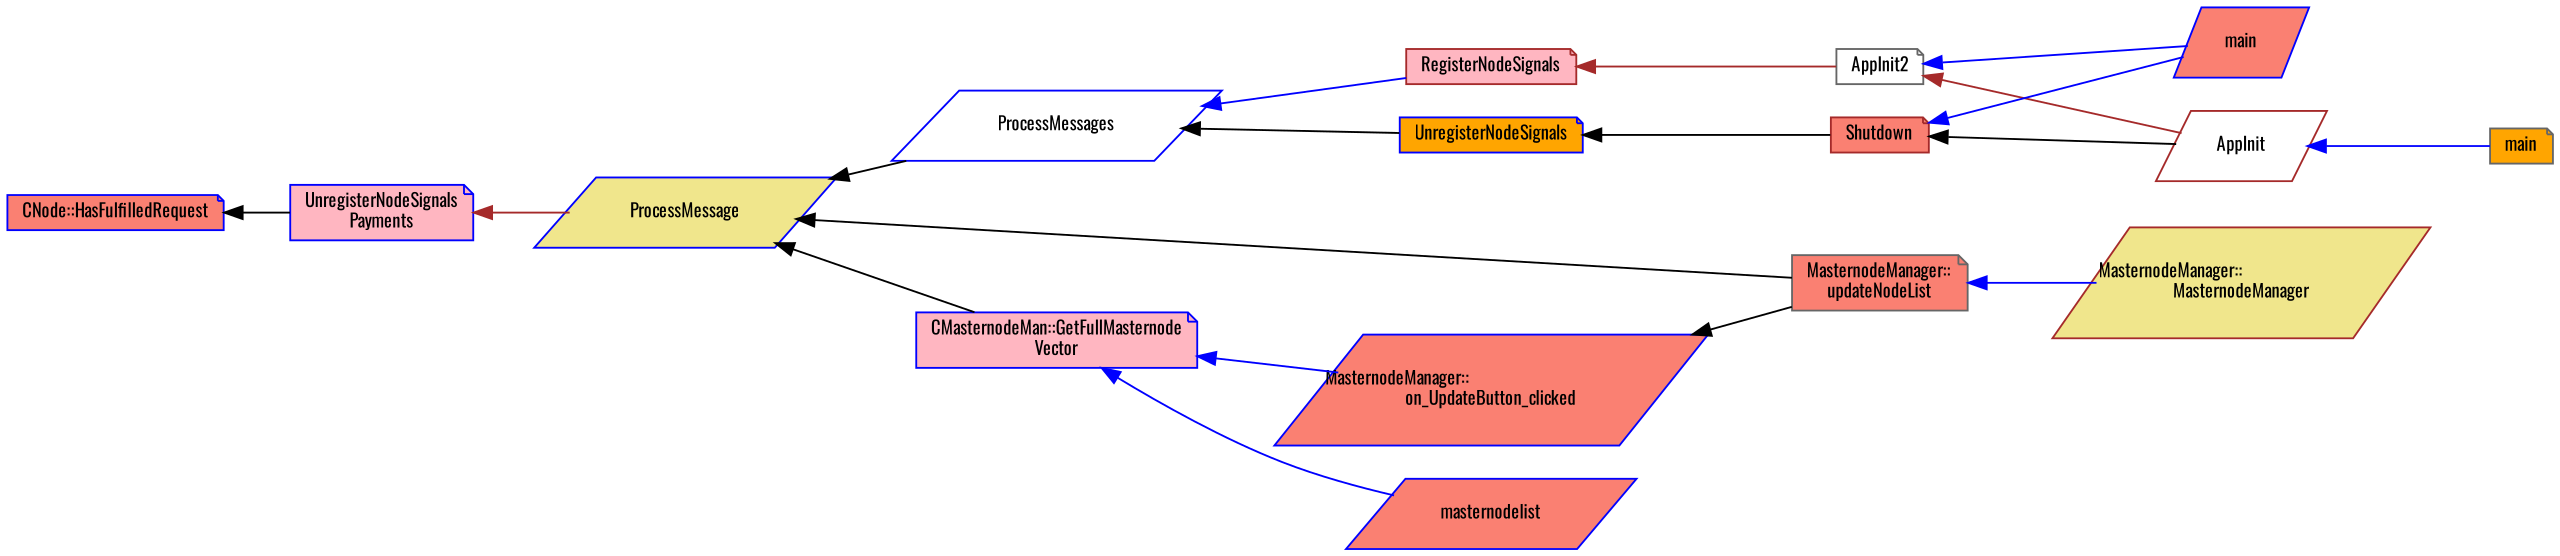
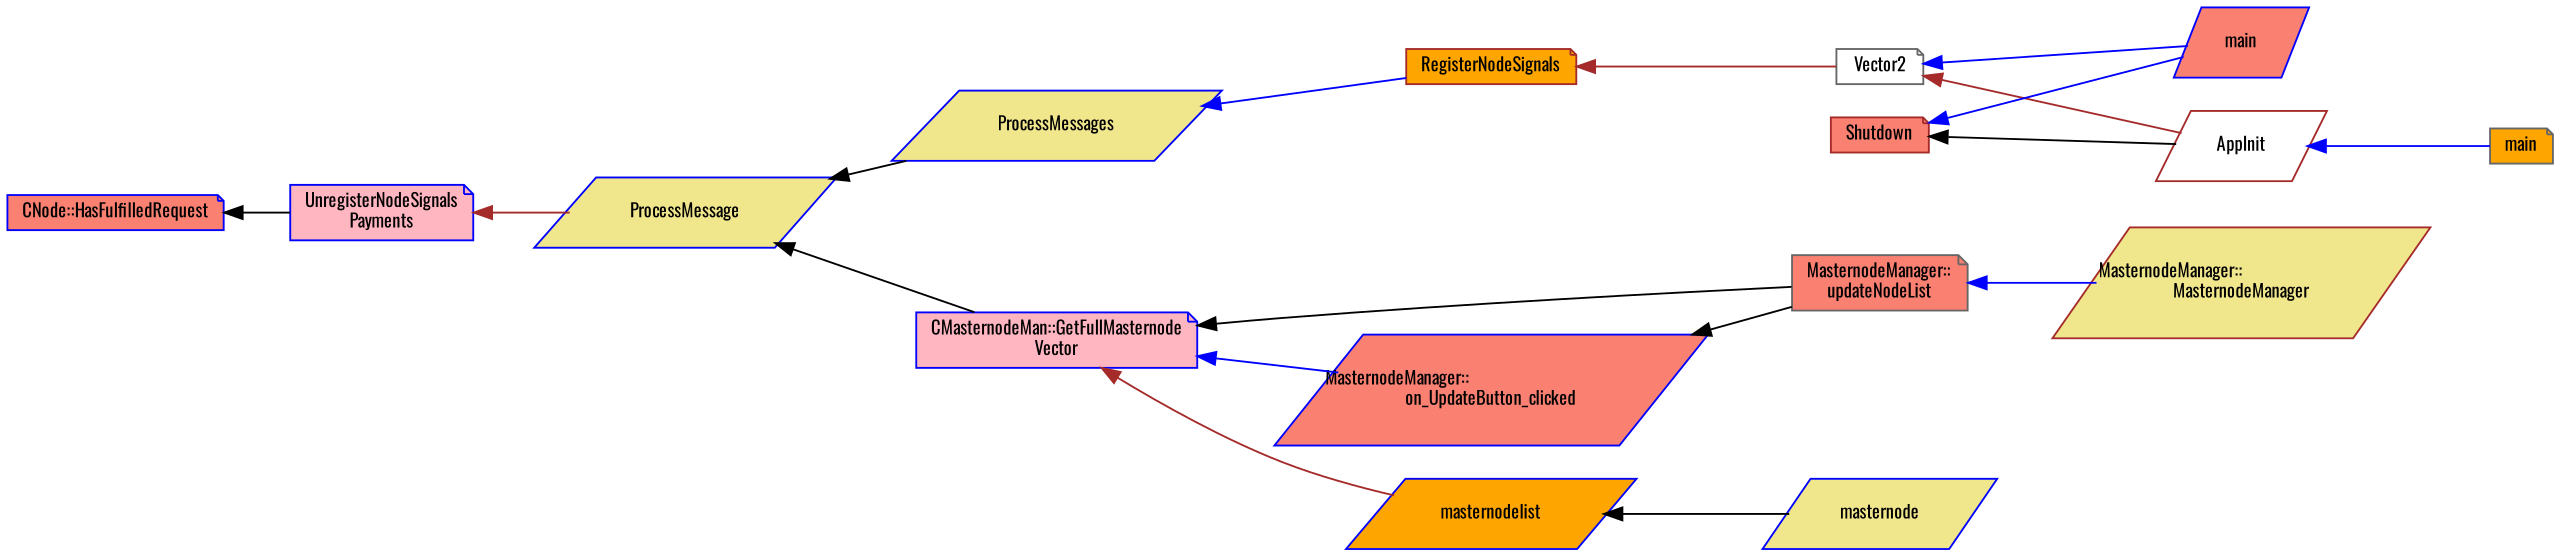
(1491, 67) -> (1491, 67)
(1880, 67) -> (1880, 67)
(1057, 126) -> (1057, 126)
(1491, 135) -> none
(1303, 249) -> (1504, 303)
(1251, 449) -> (1251, 449)
(1491, 514) -> (1491, 514)
none -> (1880, 514)
